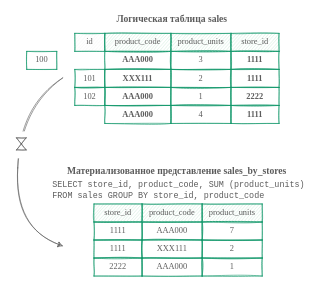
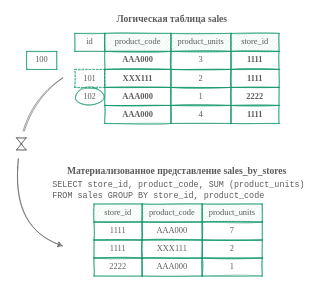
(90, 78) -> (90, 78)
(90, 96) -> (90, 96)
